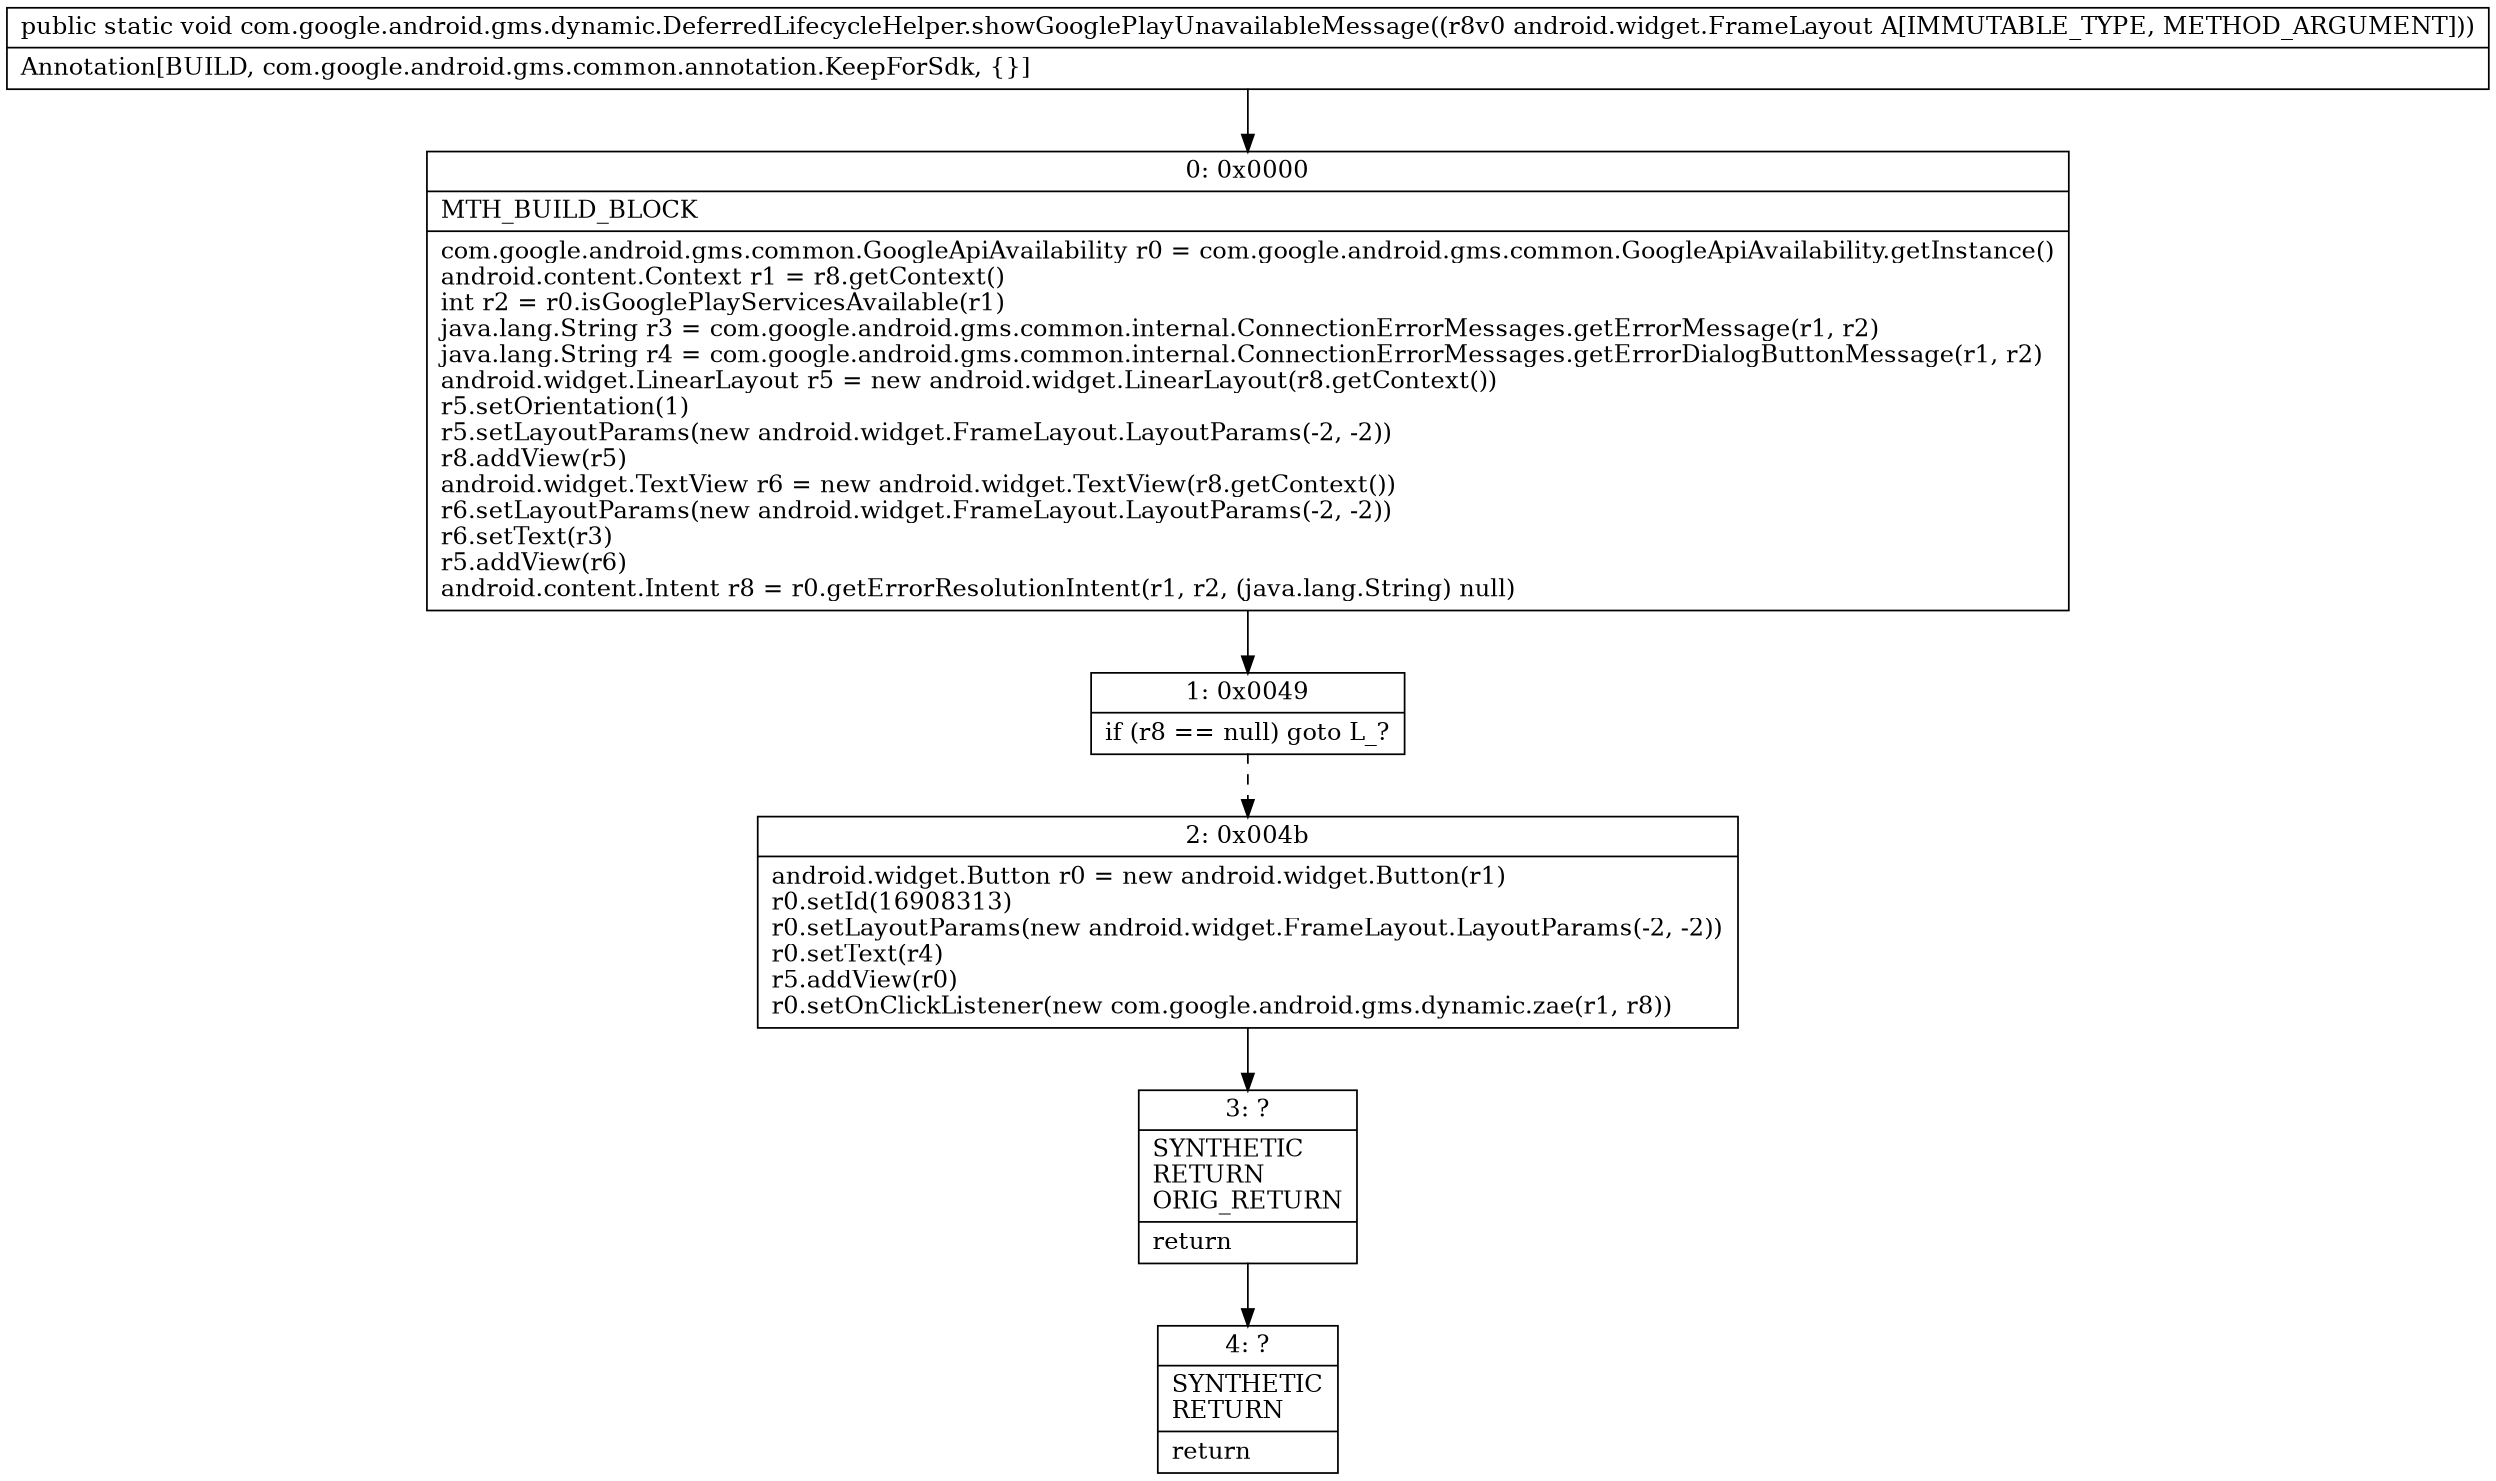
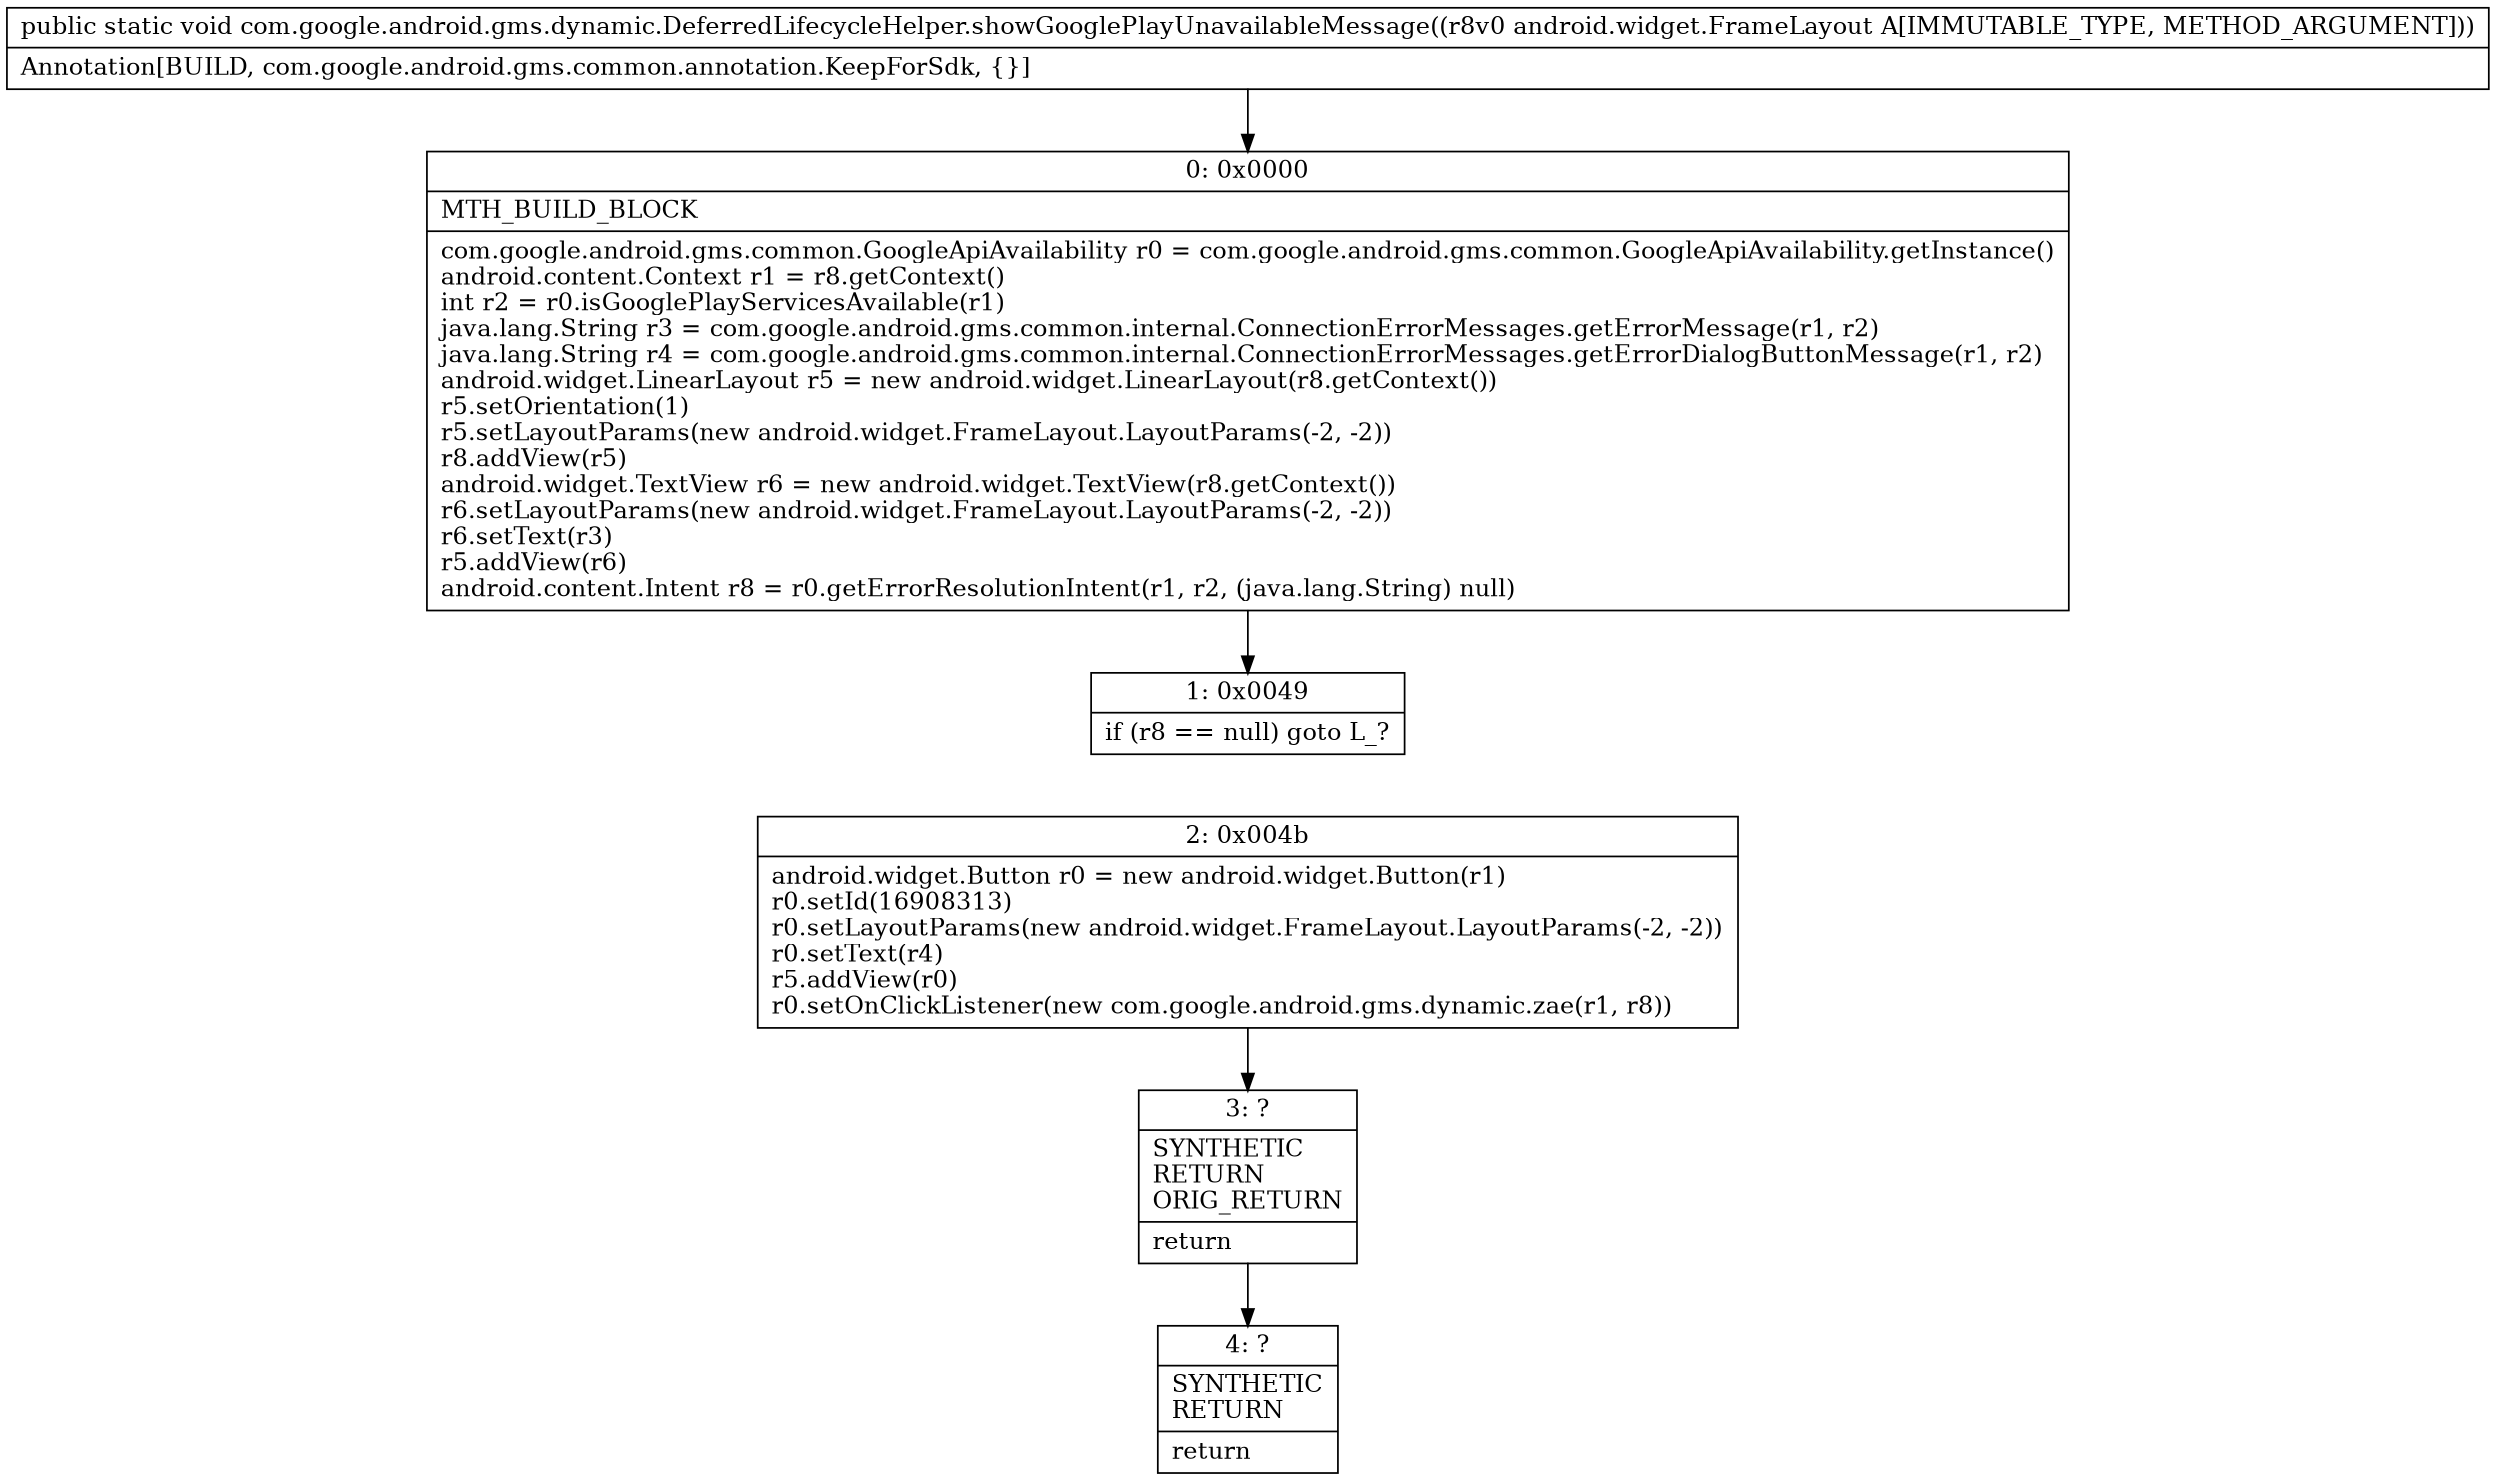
(1248, 777) -> none
